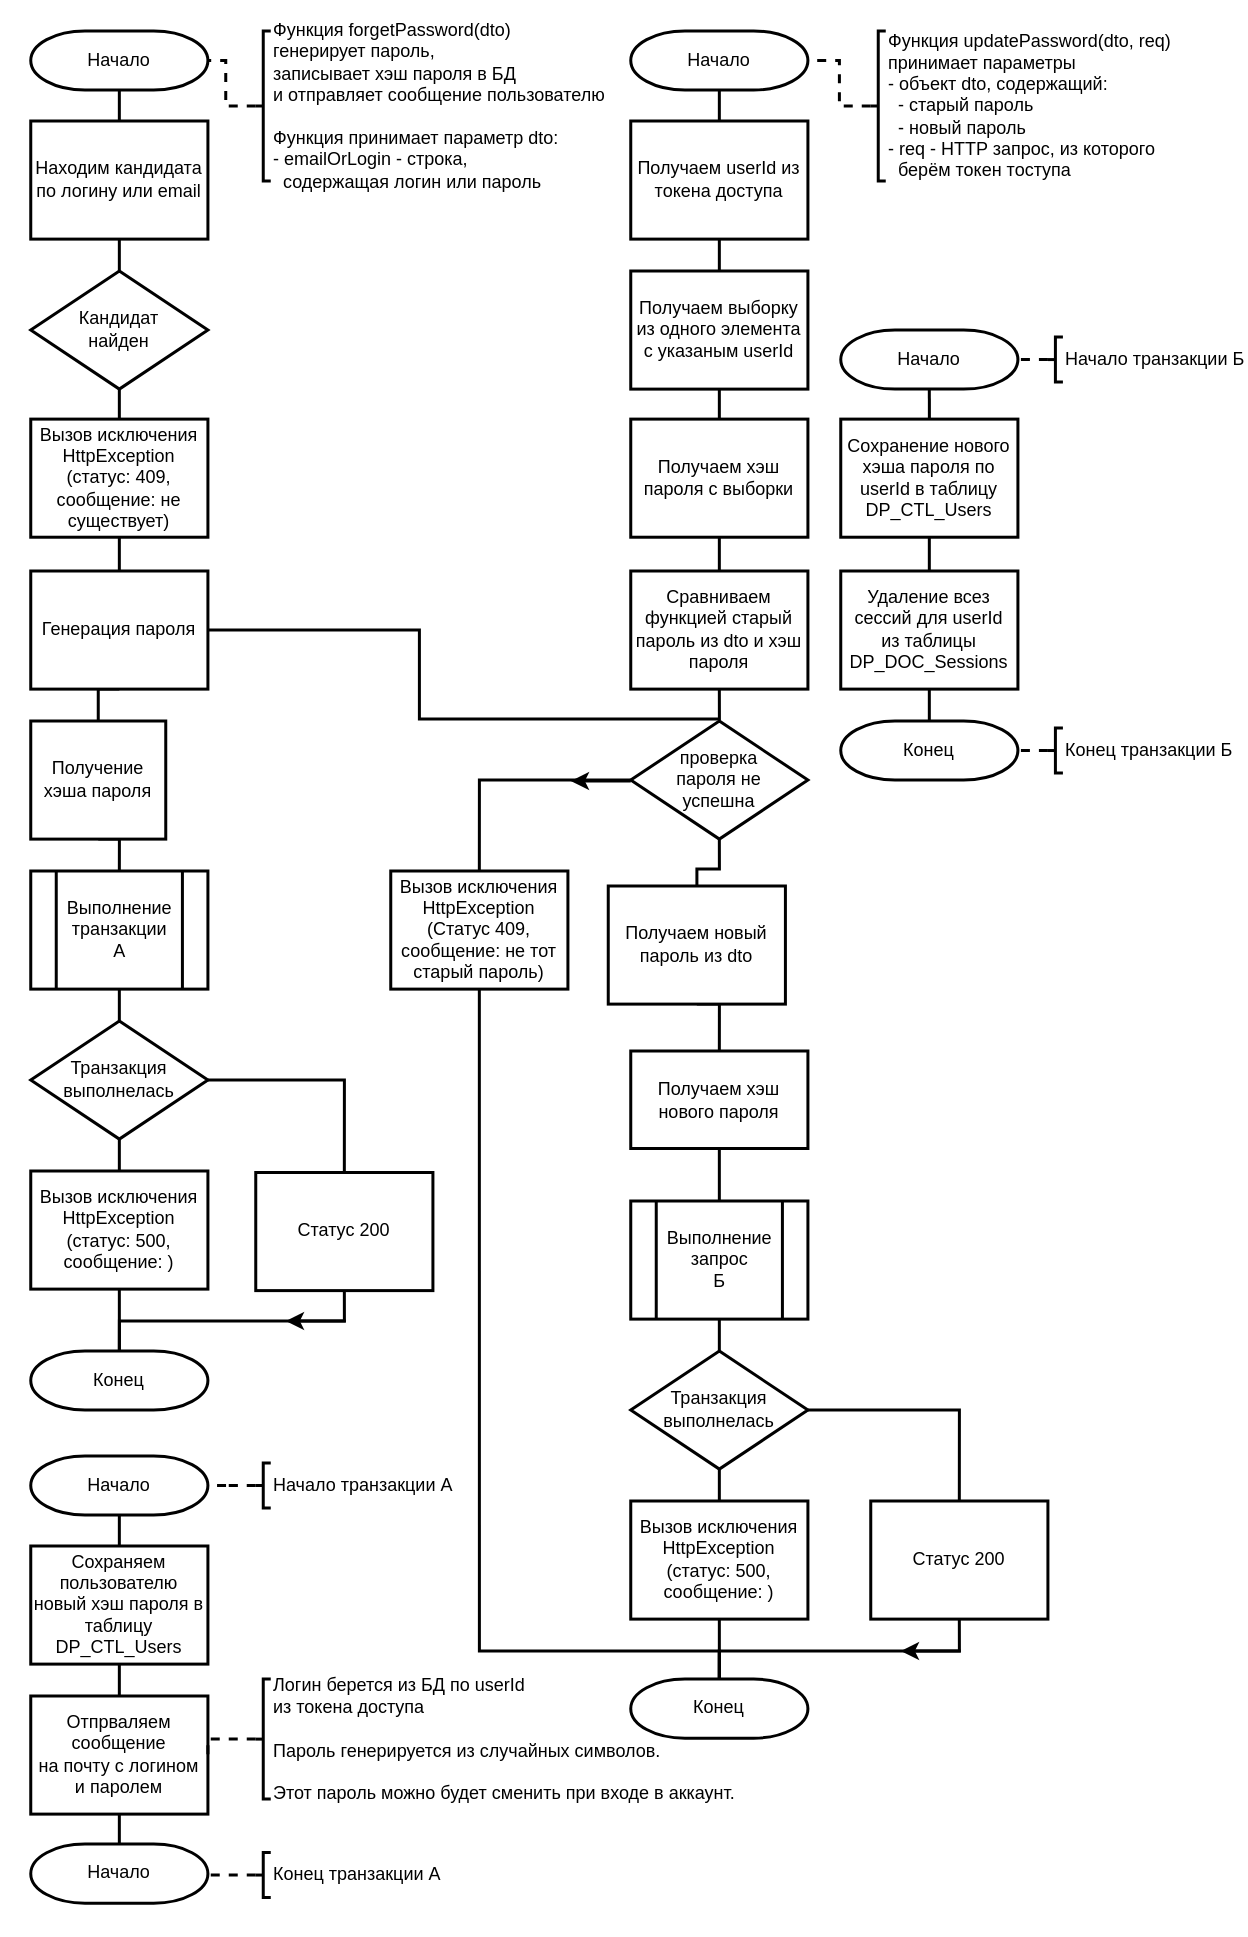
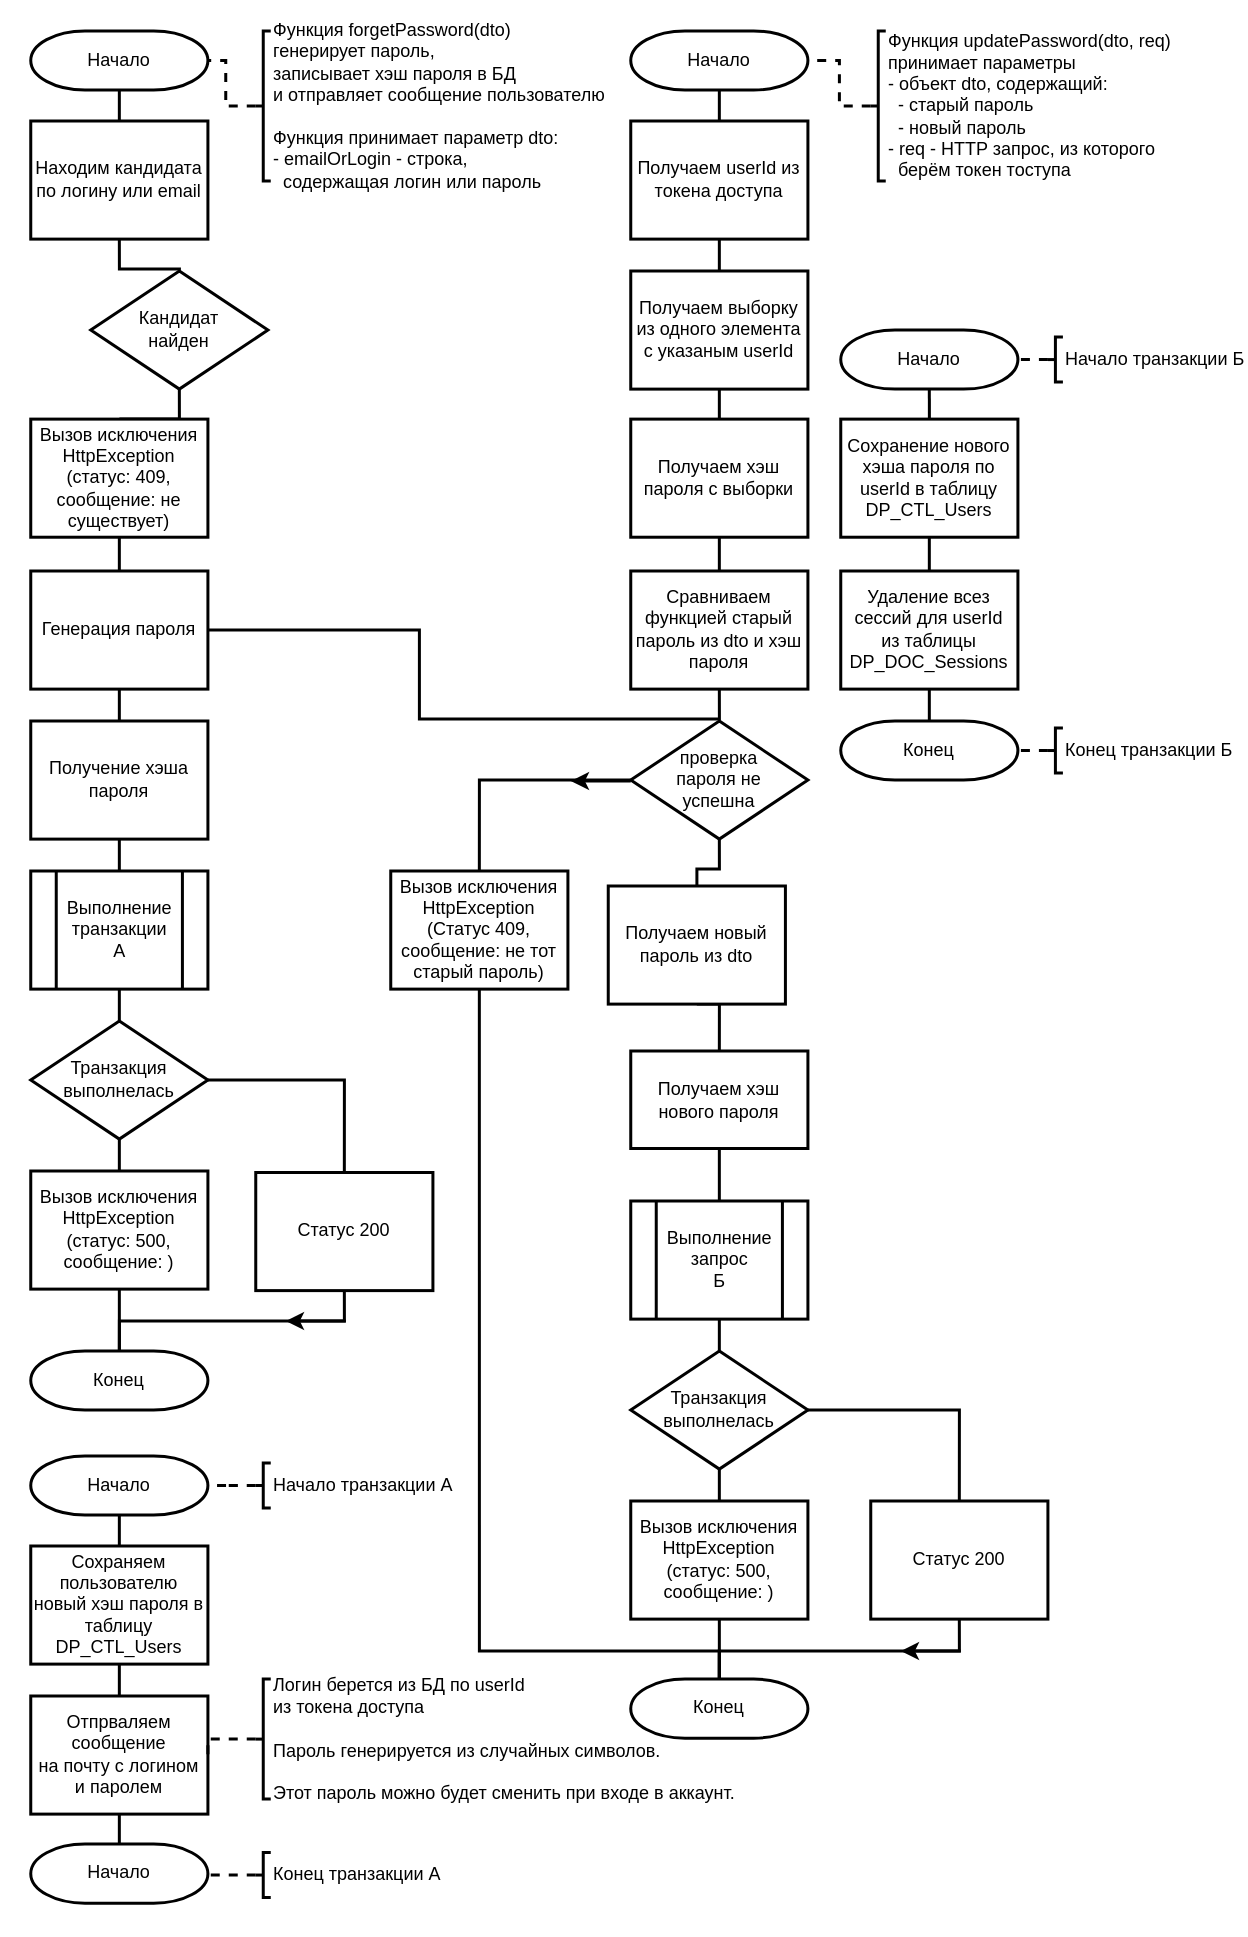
(119, 330) -> (179, 330)
(98, 780) -> (119, 780)
